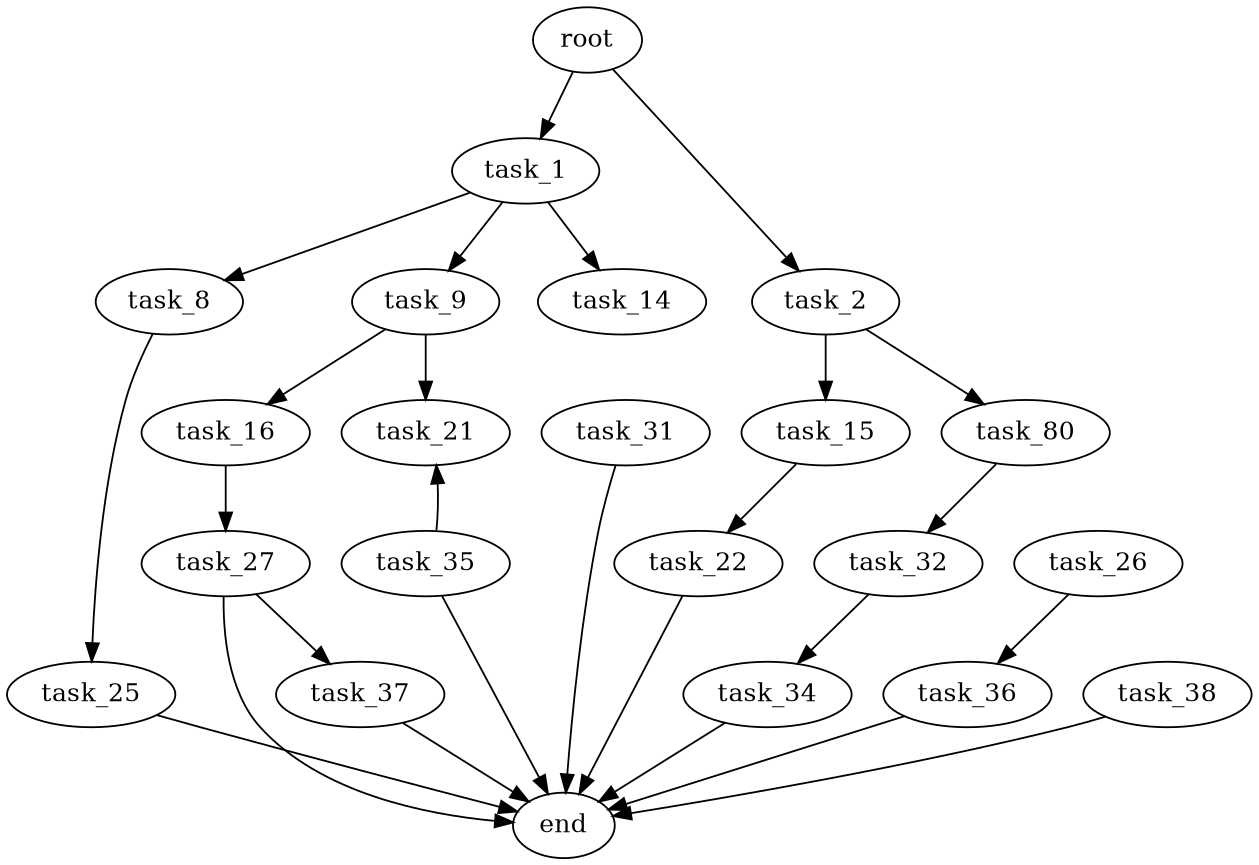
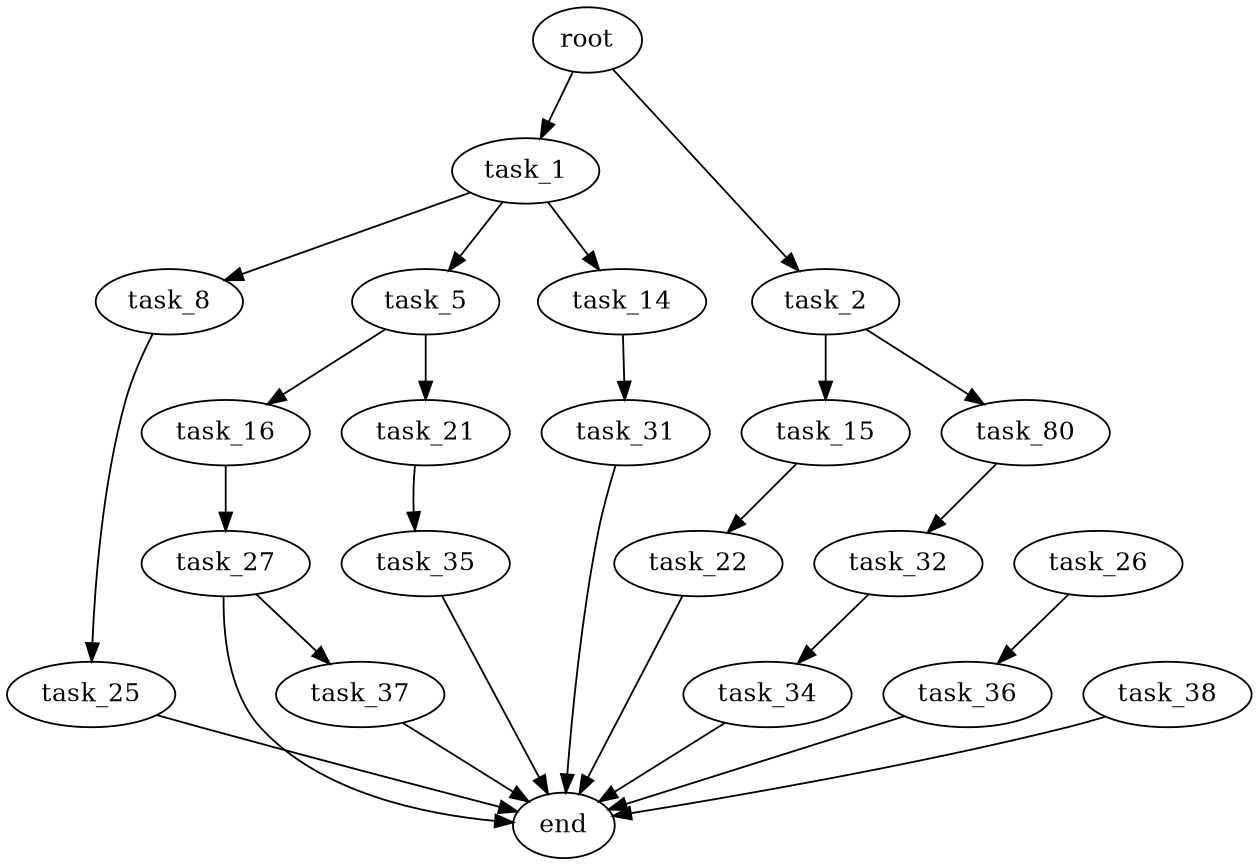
(426, 302) -> (426, 302)
none -> (624, 358)
(438, 507) -> (414, 489)
